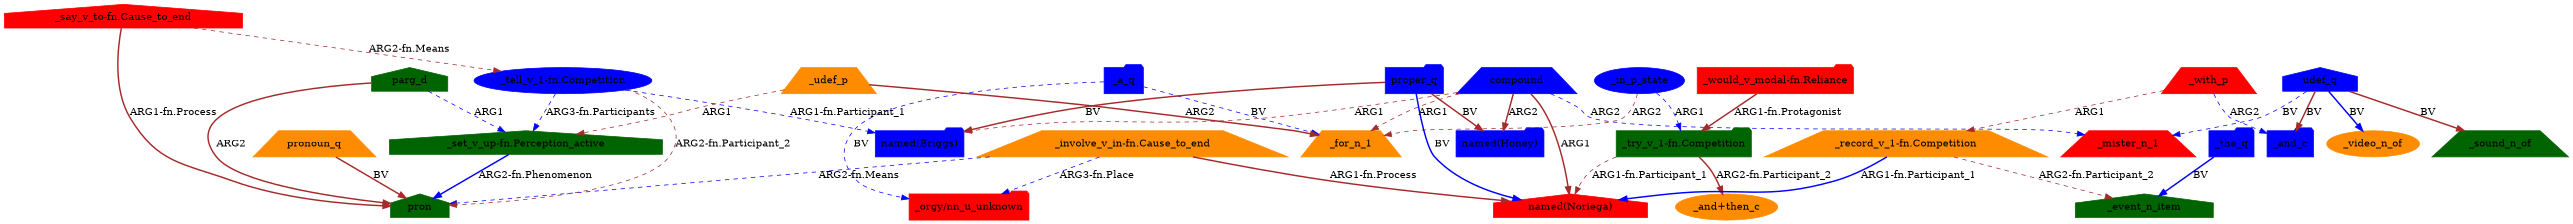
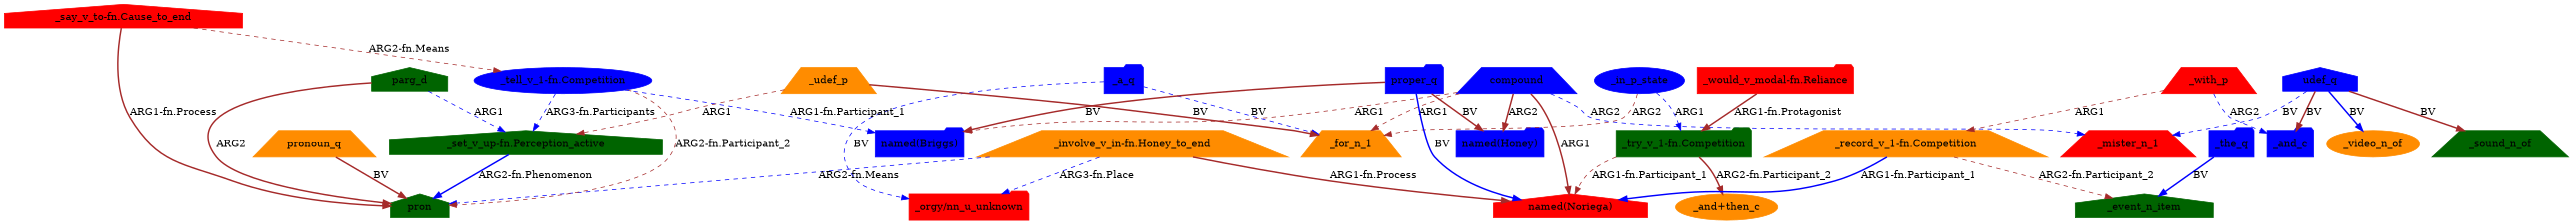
(1200, 112) -> (1200, 112)
(1132, 144) -> (1132, 144)
